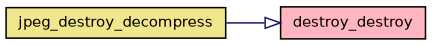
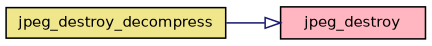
(353, 23) -> (353, 23)
